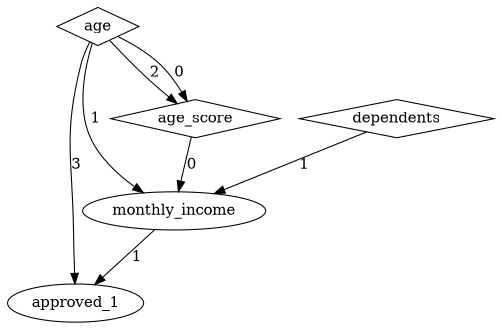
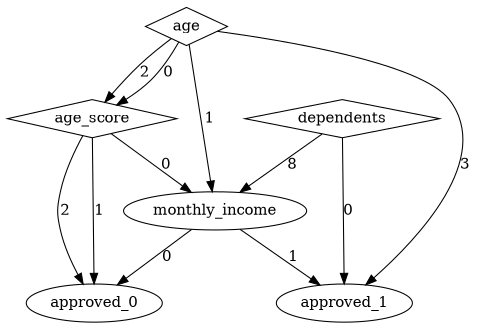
(305, 165) -> (292, 165)
none -> (343, 206)
none -> (94, 303)
